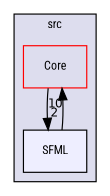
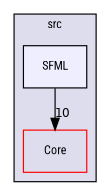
(47, 103) -> none
